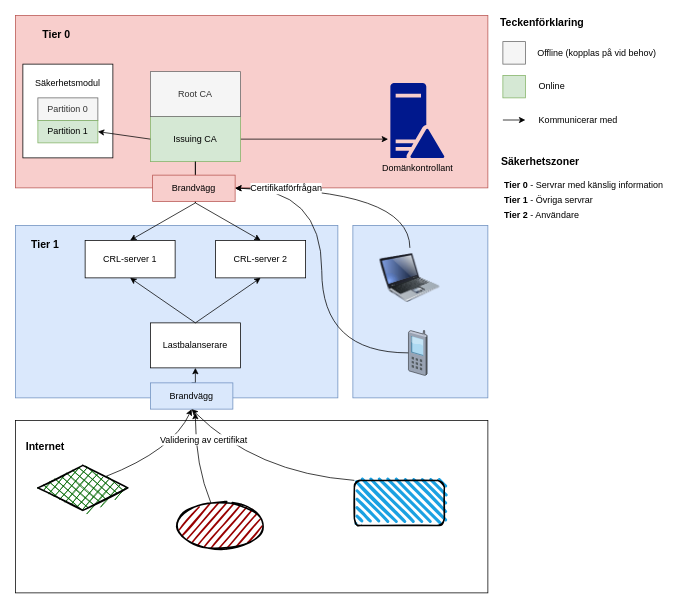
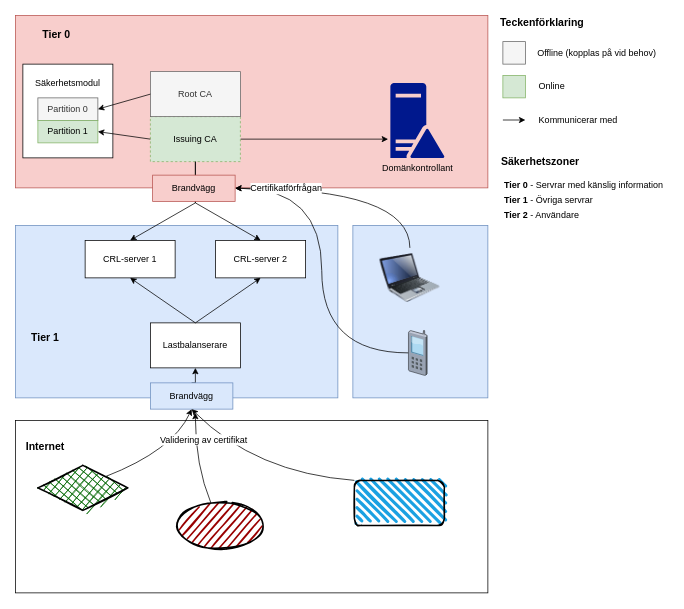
none -> (127, 101)
(195, 139) -> (195, 139)
(45, 244) -> (45, 338)
